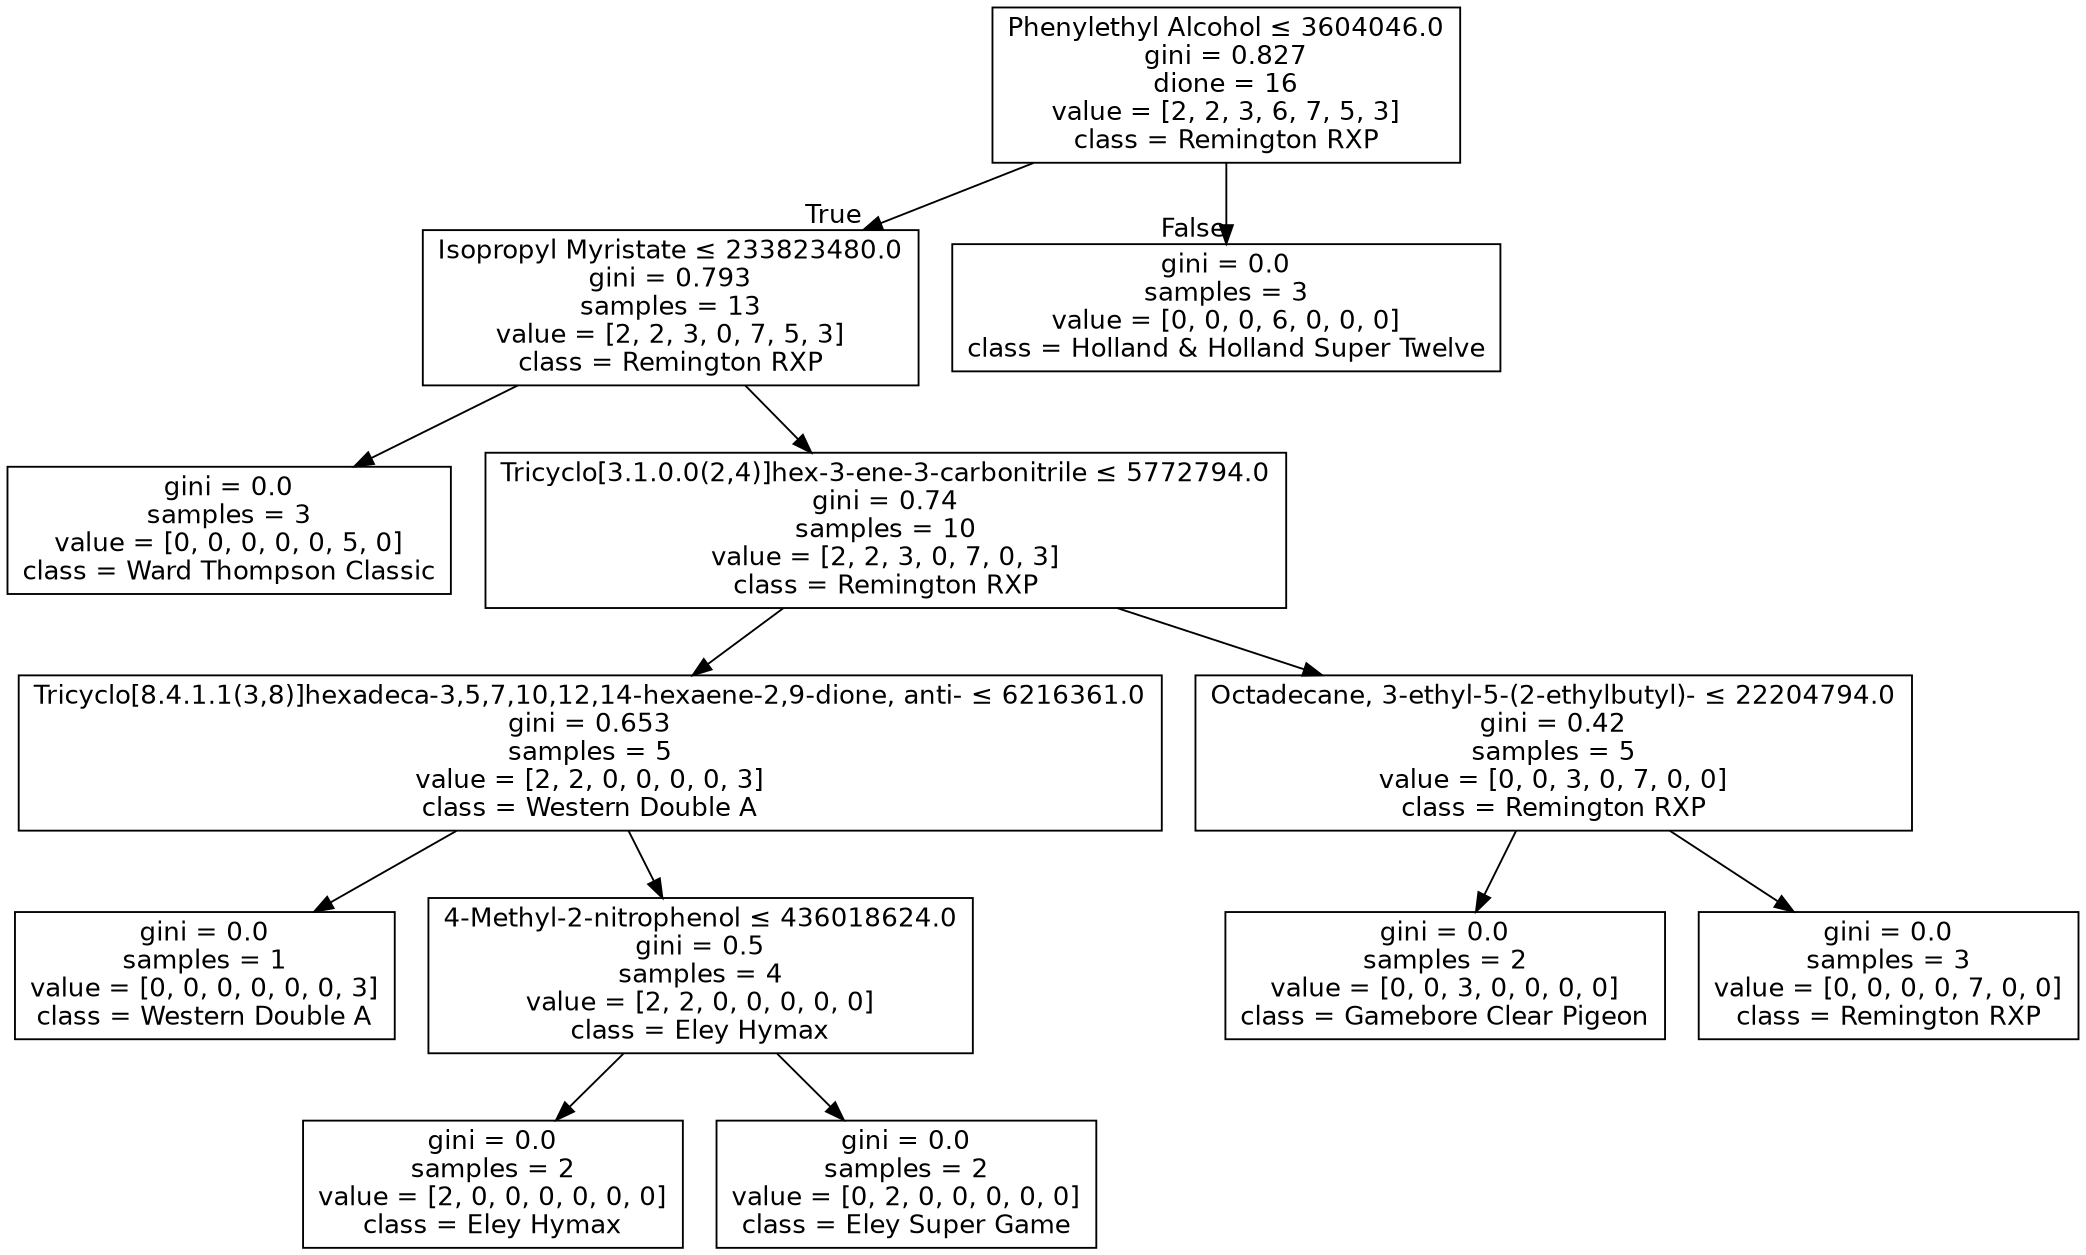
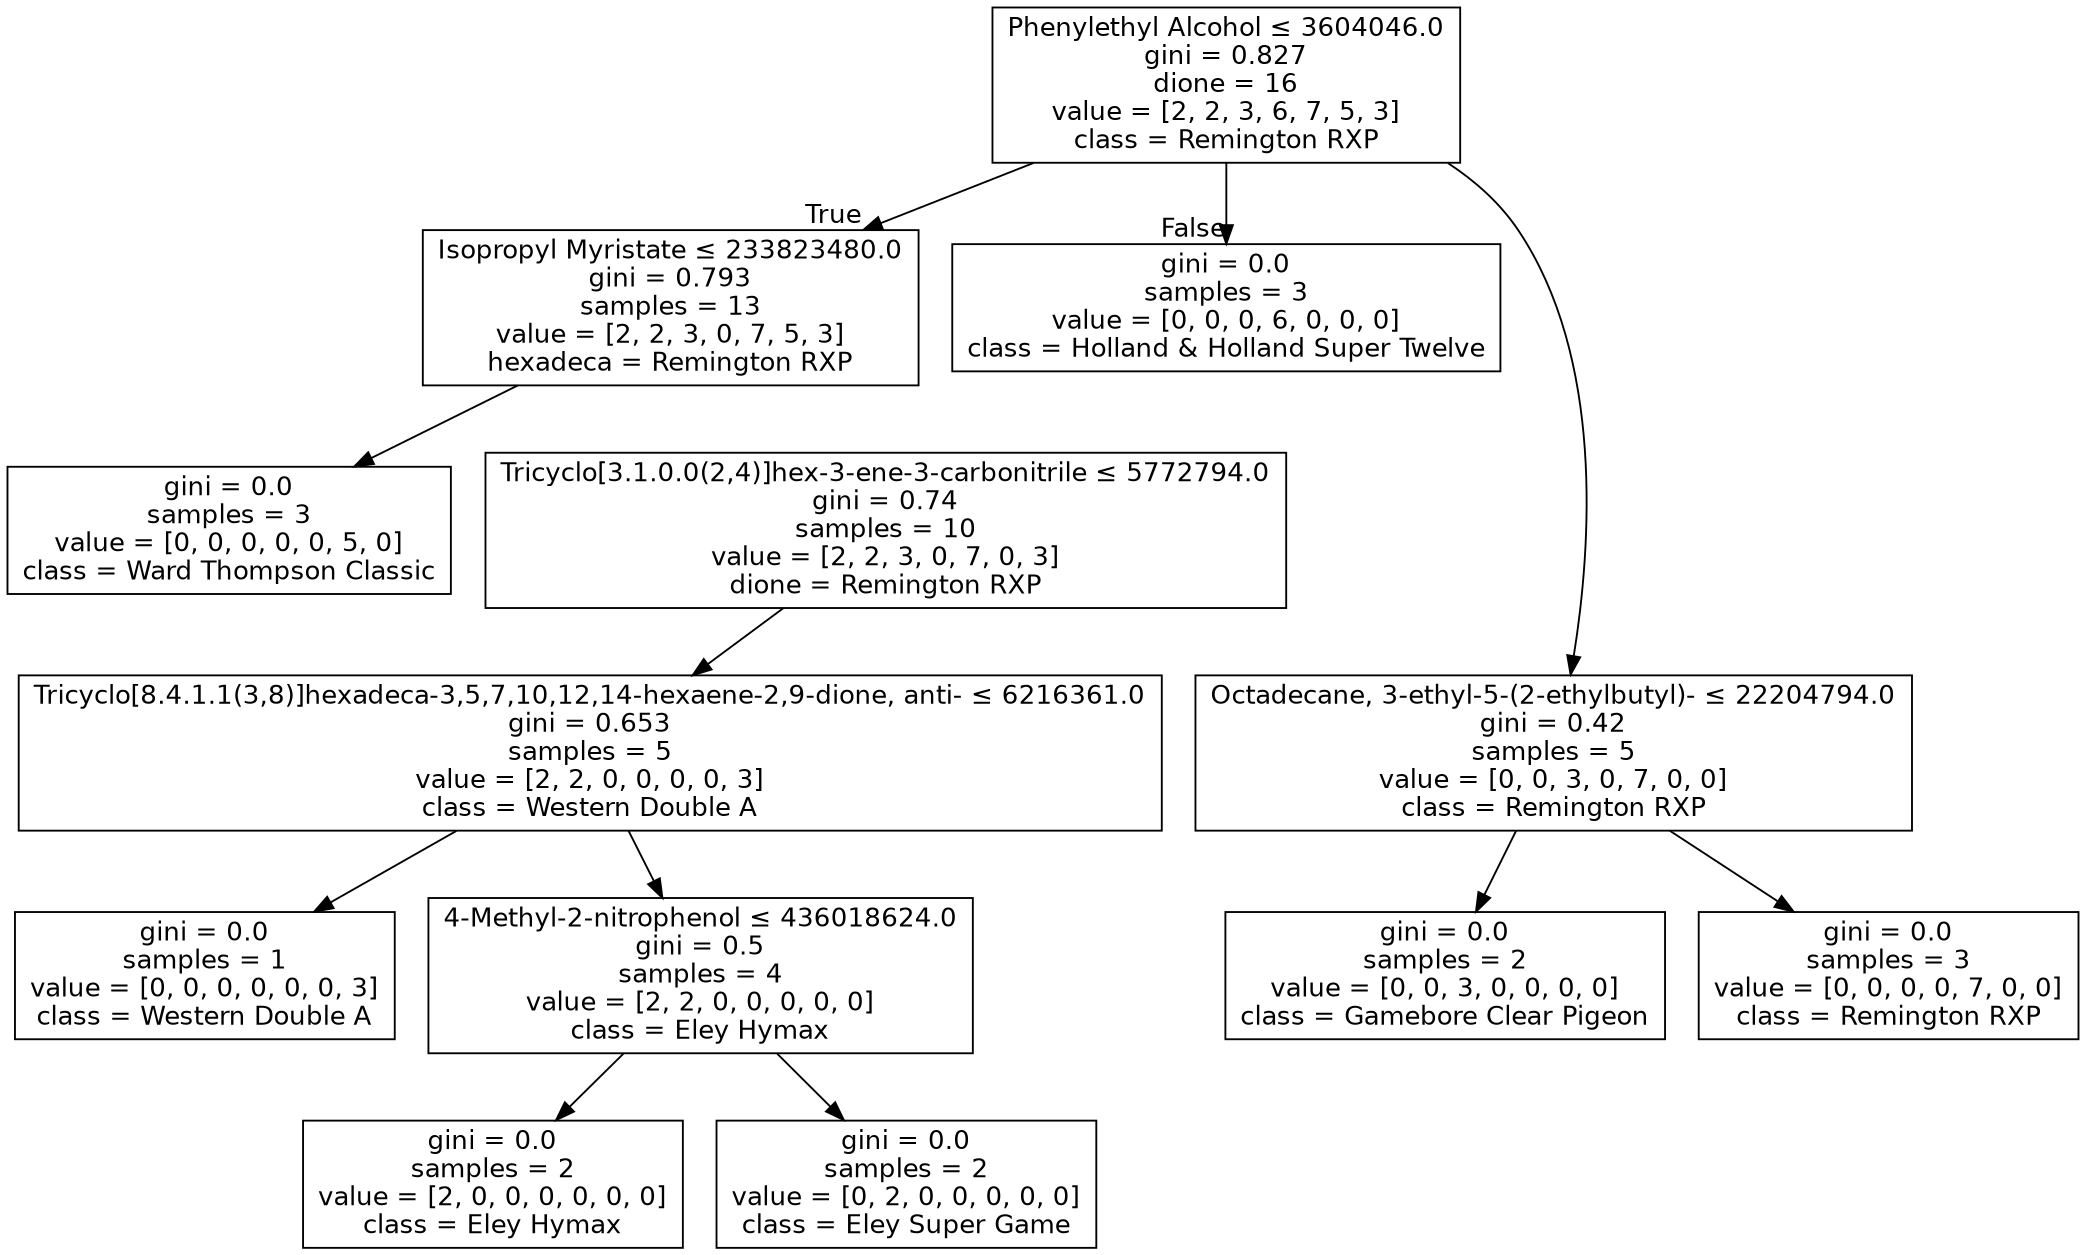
(671, 363) -> (671, 363)
(772, 412) -> none
(886, 586) -> (886, 586)
(1211, 639) -> (1578, 389)
